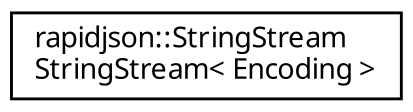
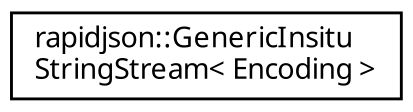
(206, 56) -> (206, 56)
